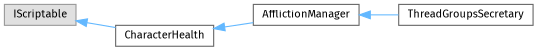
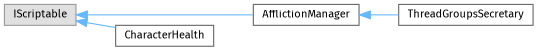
(239, 25) -> (170, 15)
